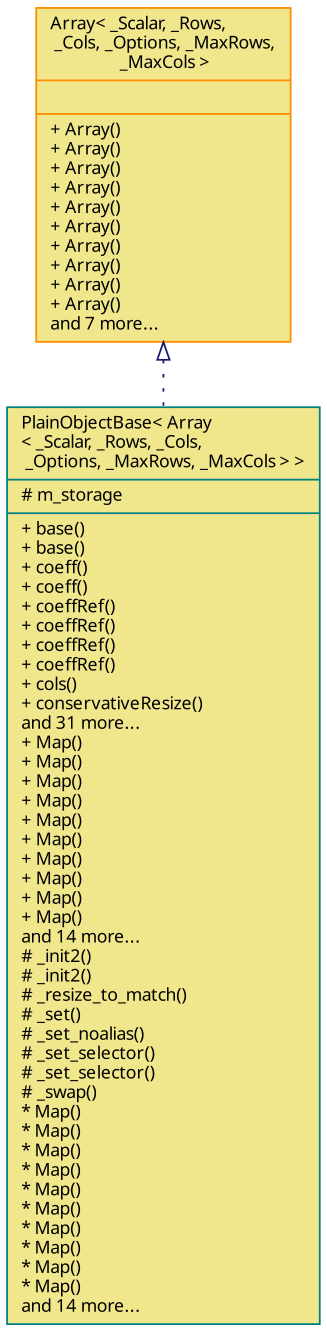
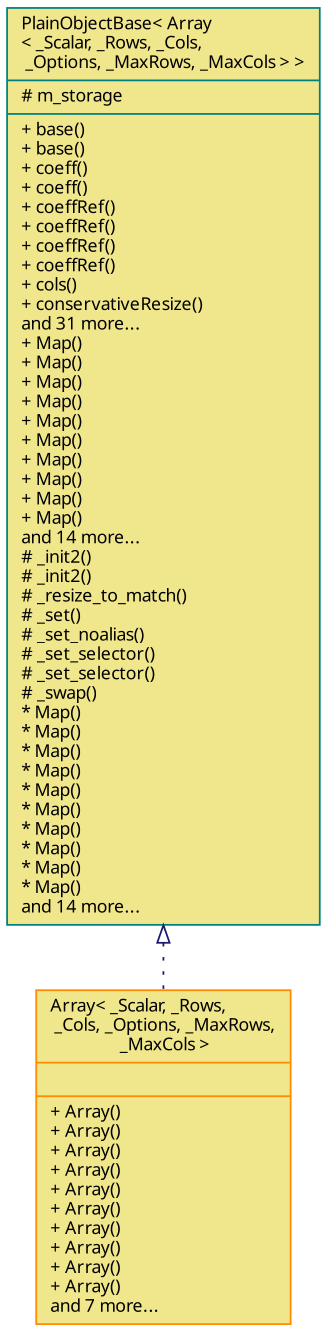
(163, 384) -> (163, 966)
